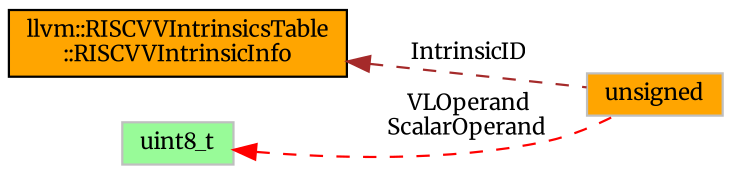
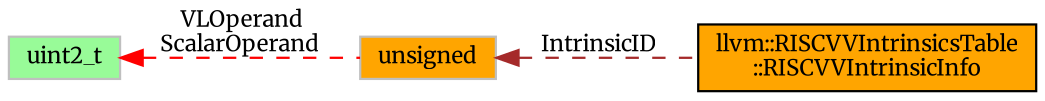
(478, 76) -> (608, 58)
(178, 143) -> (64, 58)
